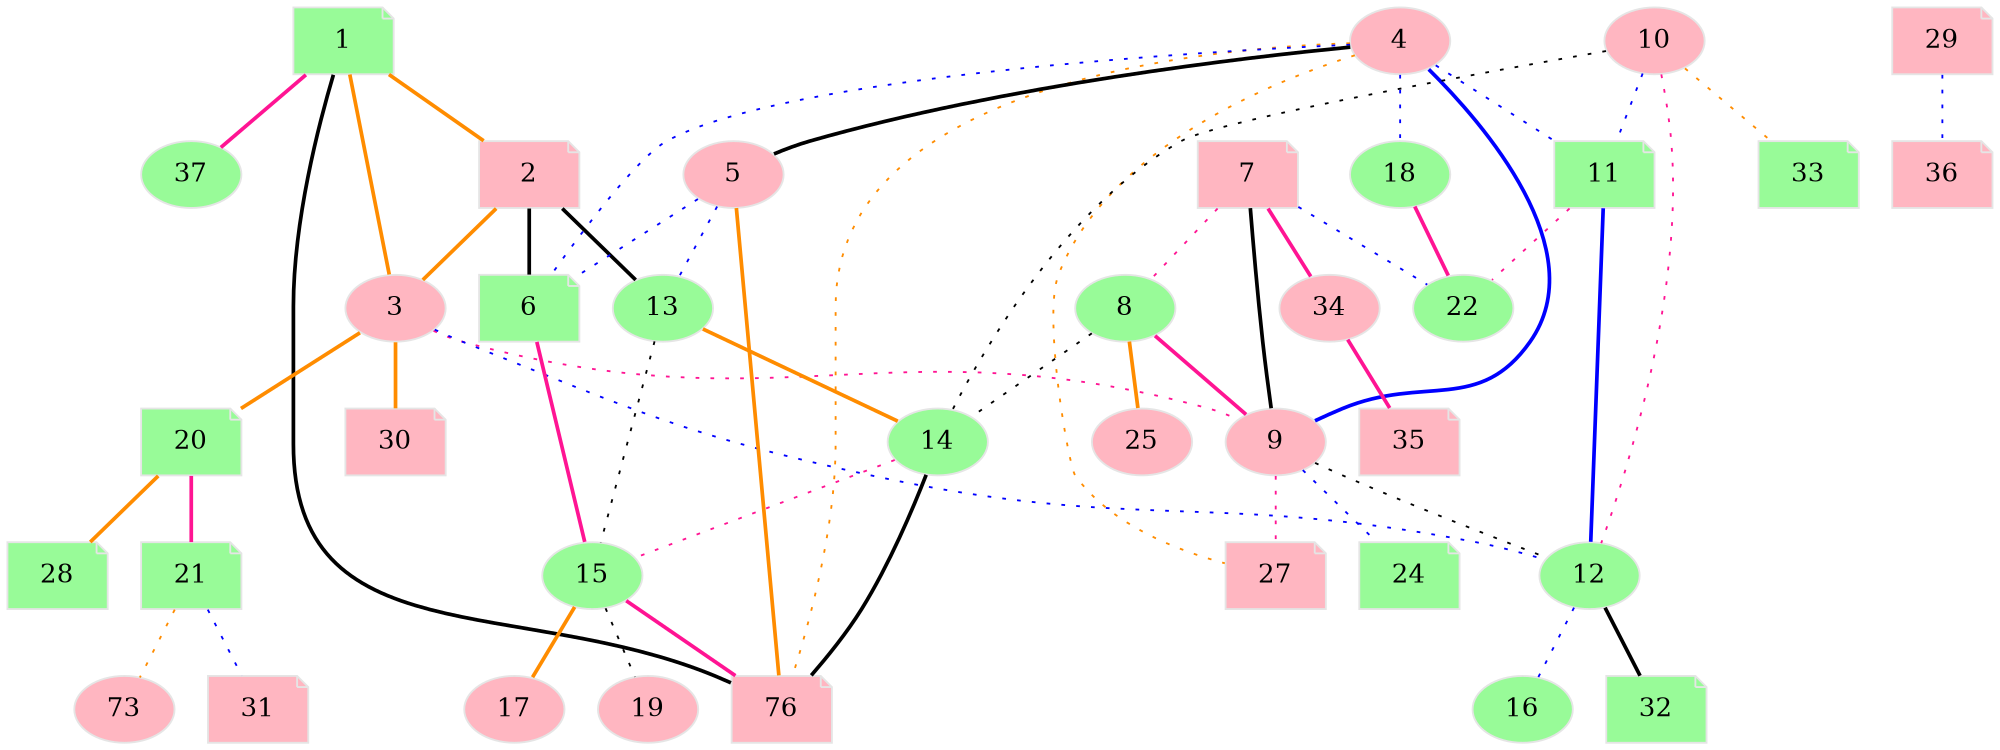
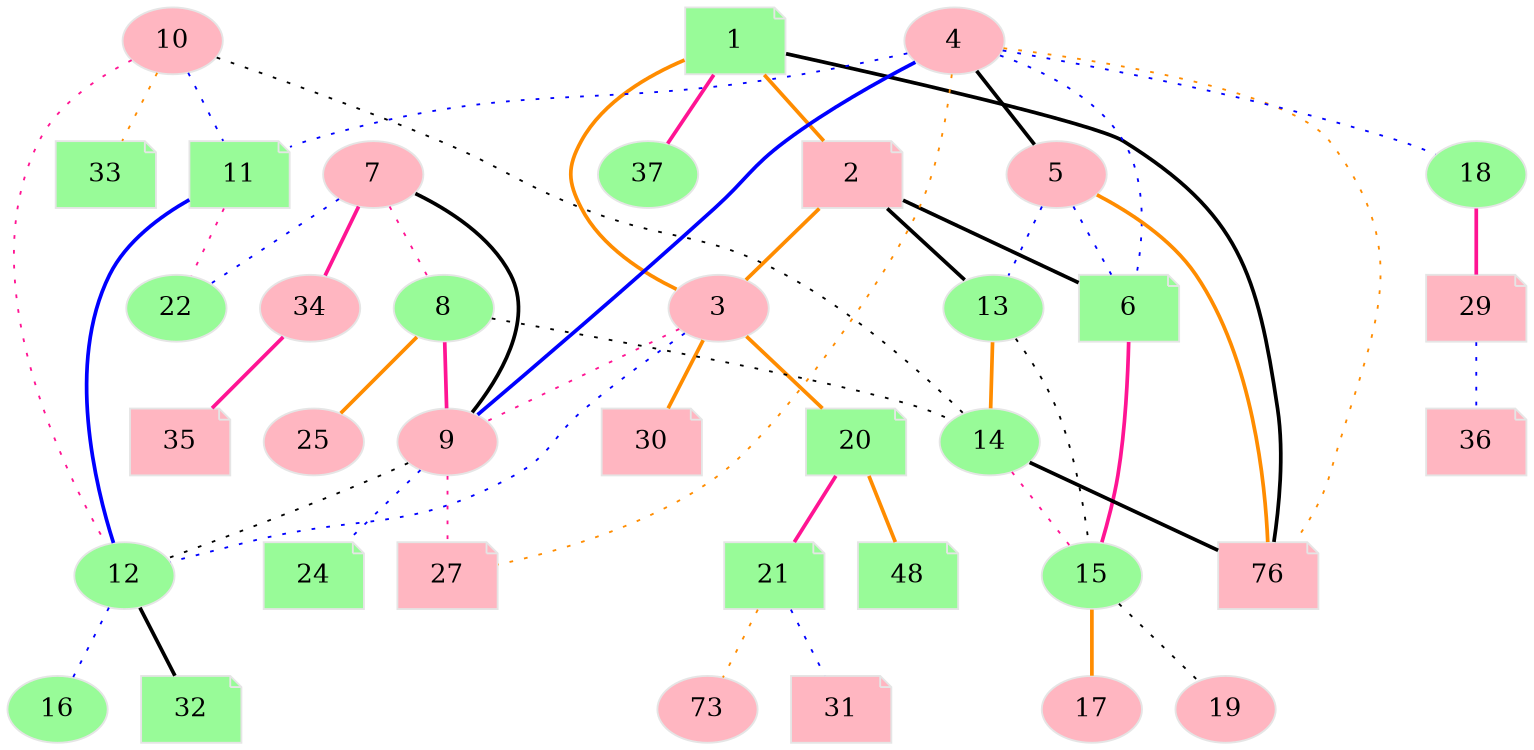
(1248, 175) -> (373, 175)
(1432, 241) -> (1476, 242)
(58, 576) -> (908, 576)
(681, 638) -> none
